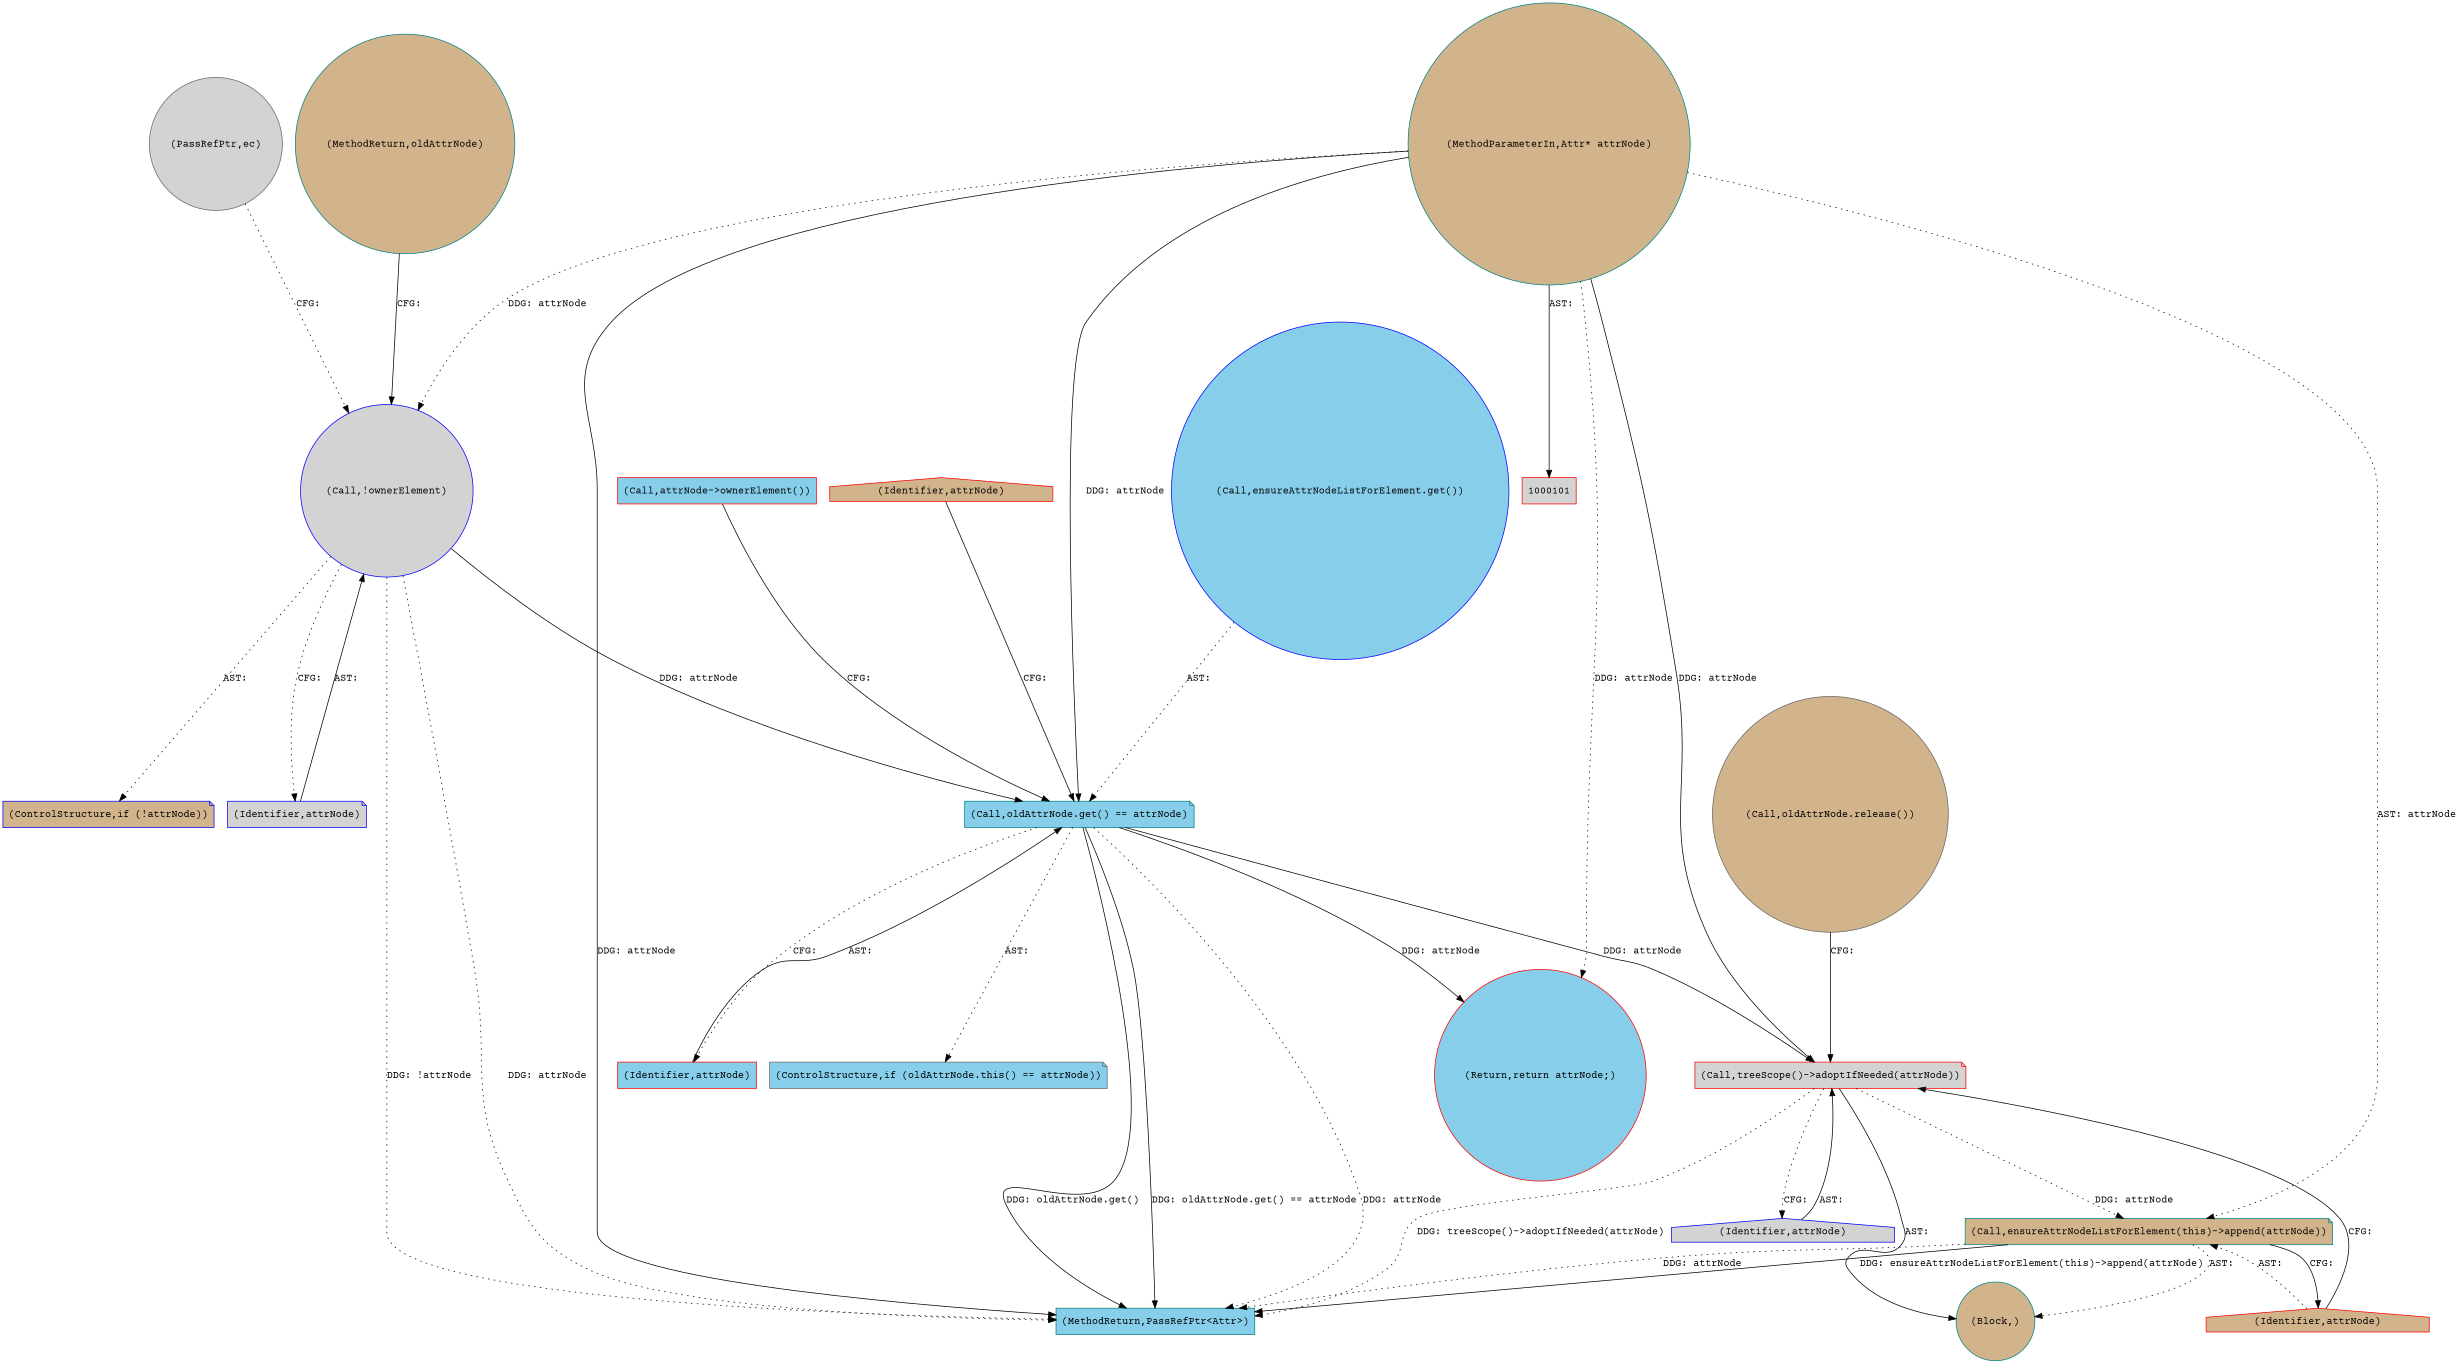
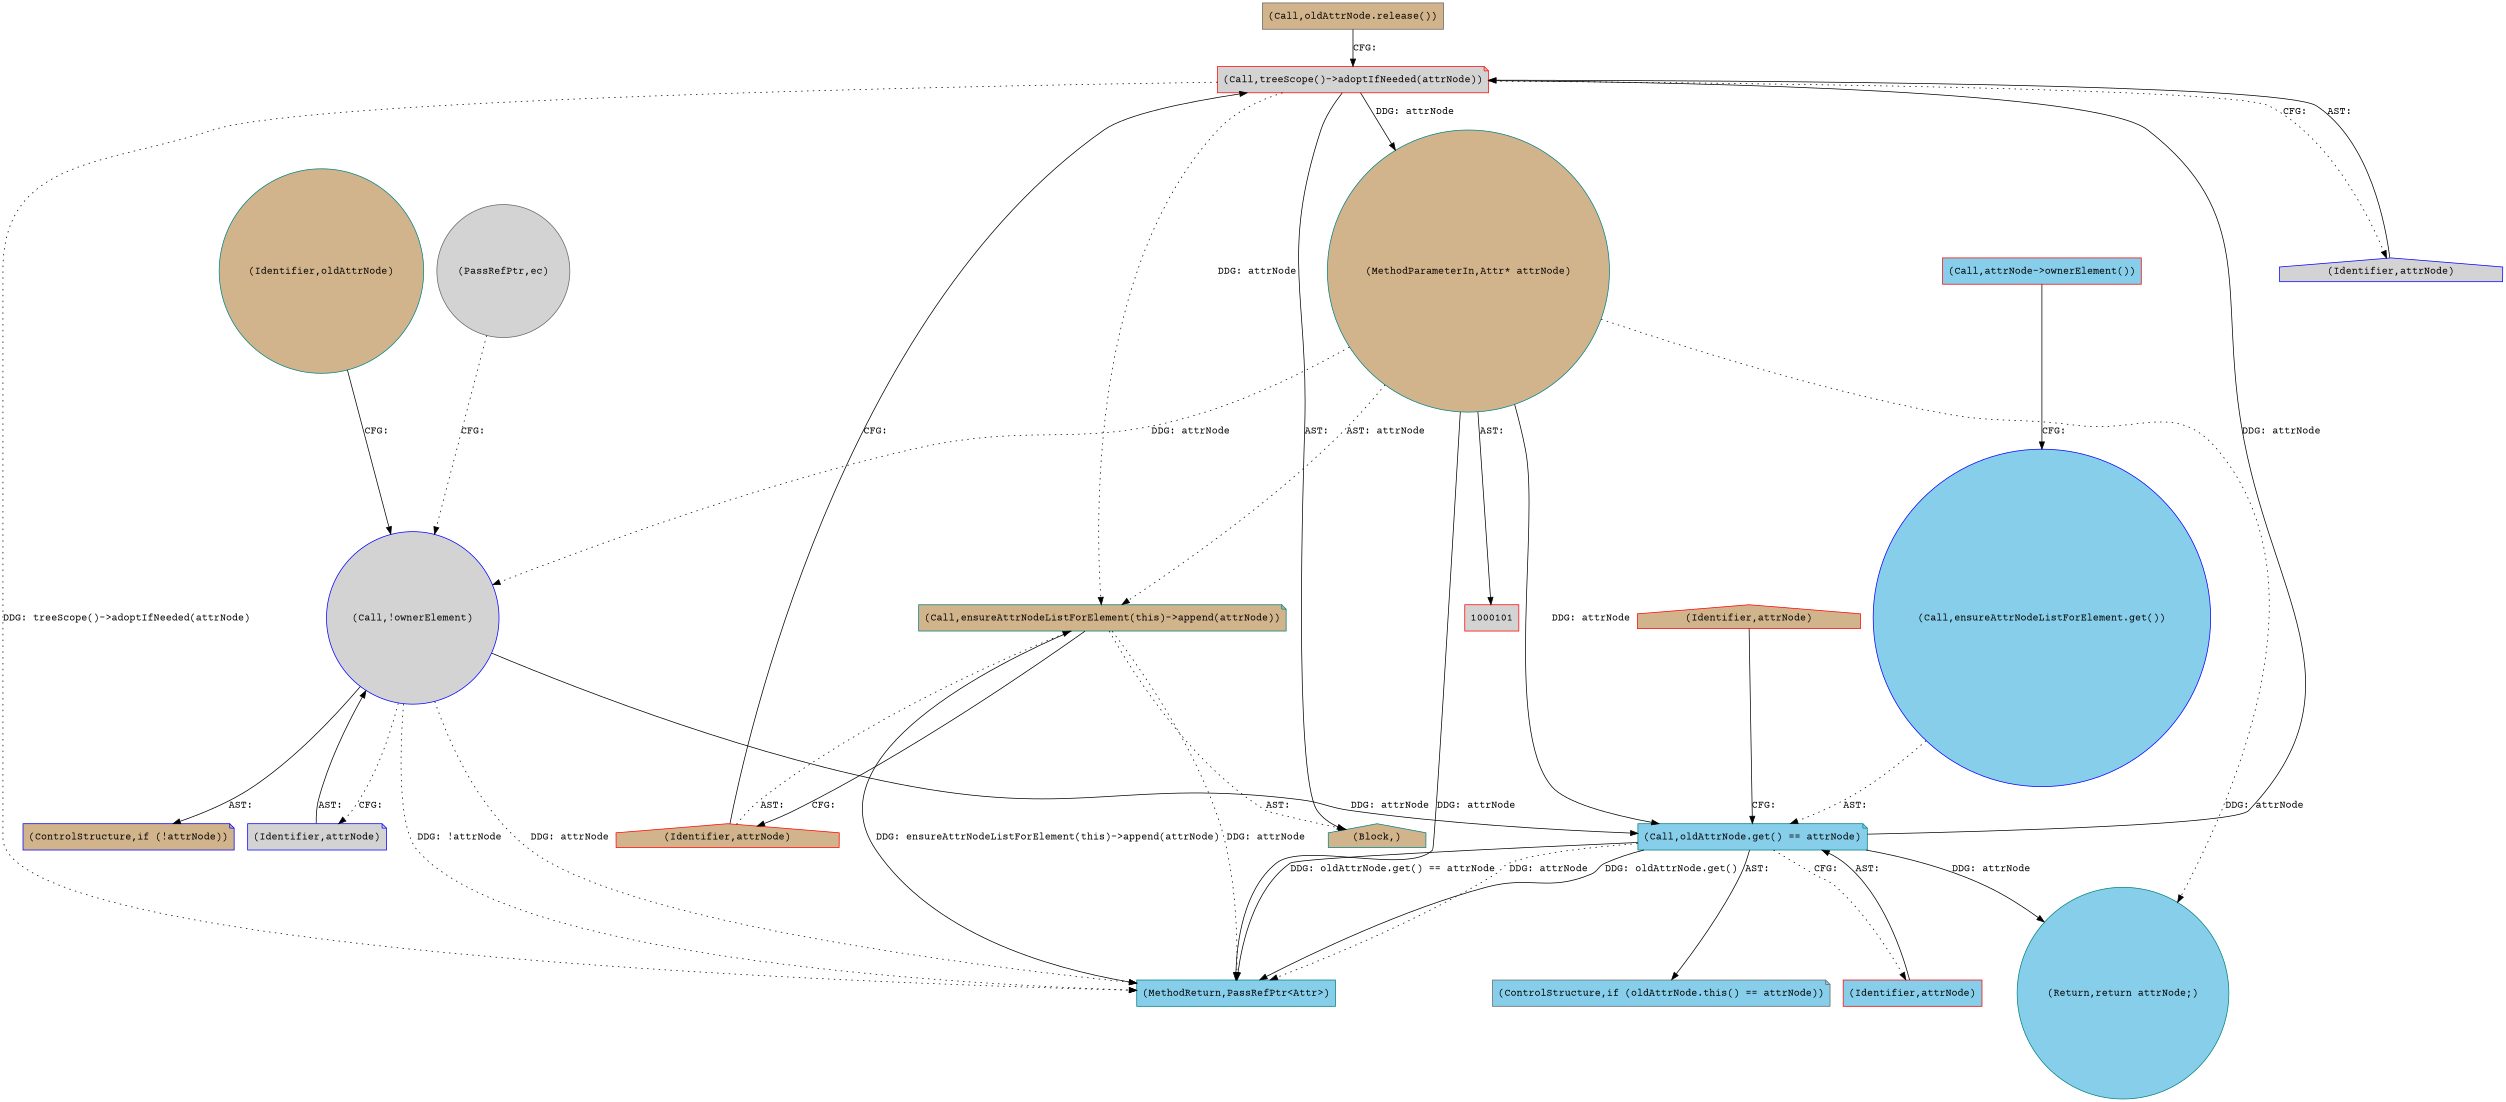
(405, 144) -> (321, 271)
(228, 676) -> (280, 767)
(851, 684) -> (2042, 363)
(1678, 684) -> (1376, 118)
(1830, 814) -> (1353, 16)
(1011, 941) -> (1718, 915)
(1540, 1075) -> (2123, 993)
(1996, 1321) -> (1377, 837)
